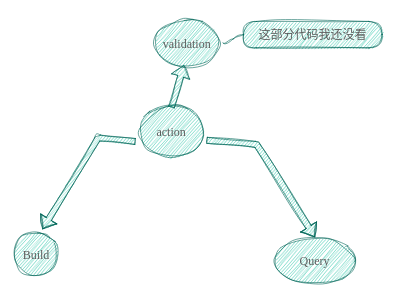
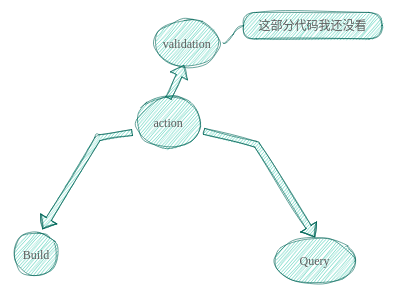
(313, 35) -> (313, 26)
(171, 131) -> (168, 122)
